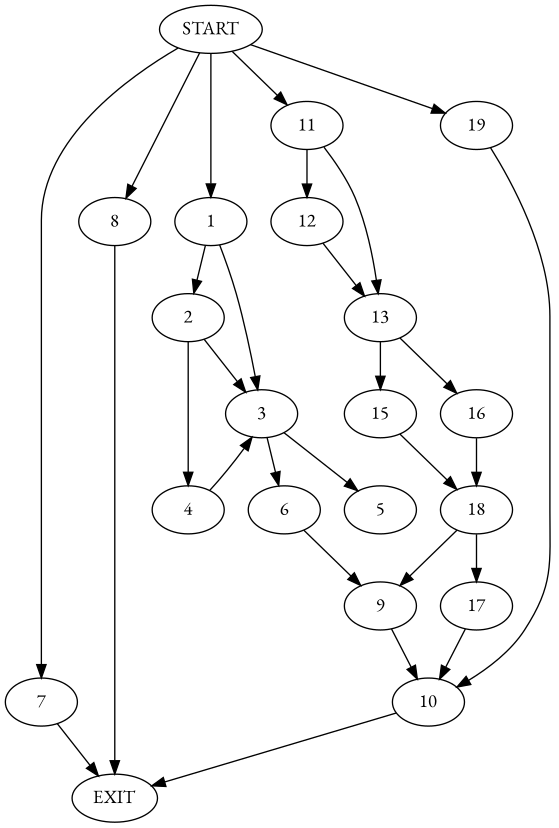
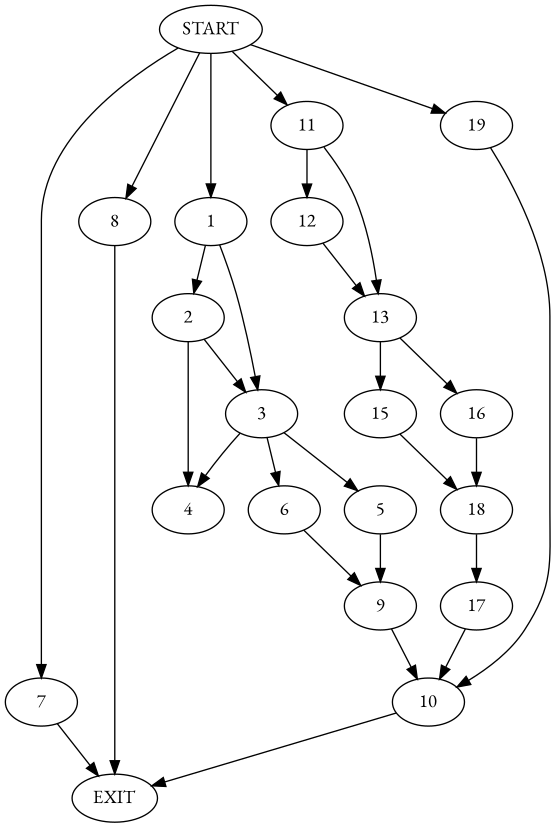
(227, 470) -> (222, 454)
(433, 553) -> (380, 551)
